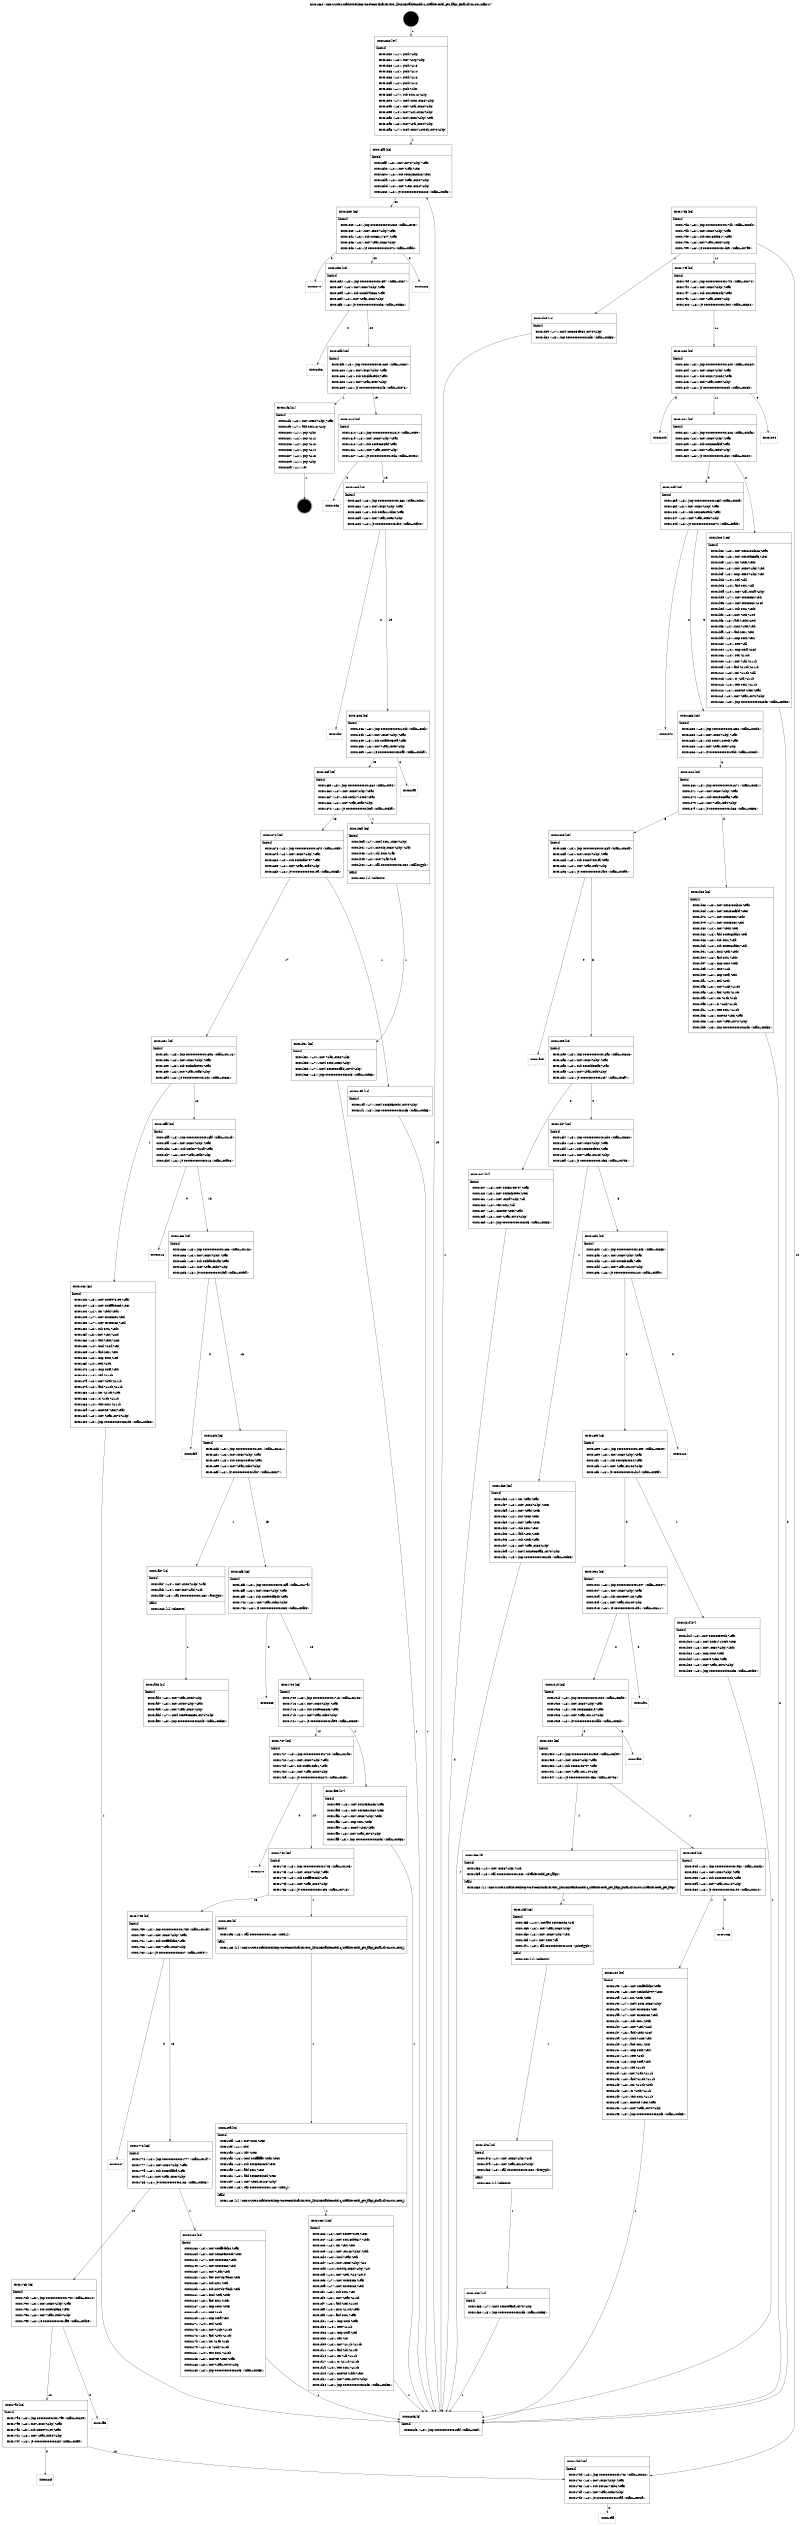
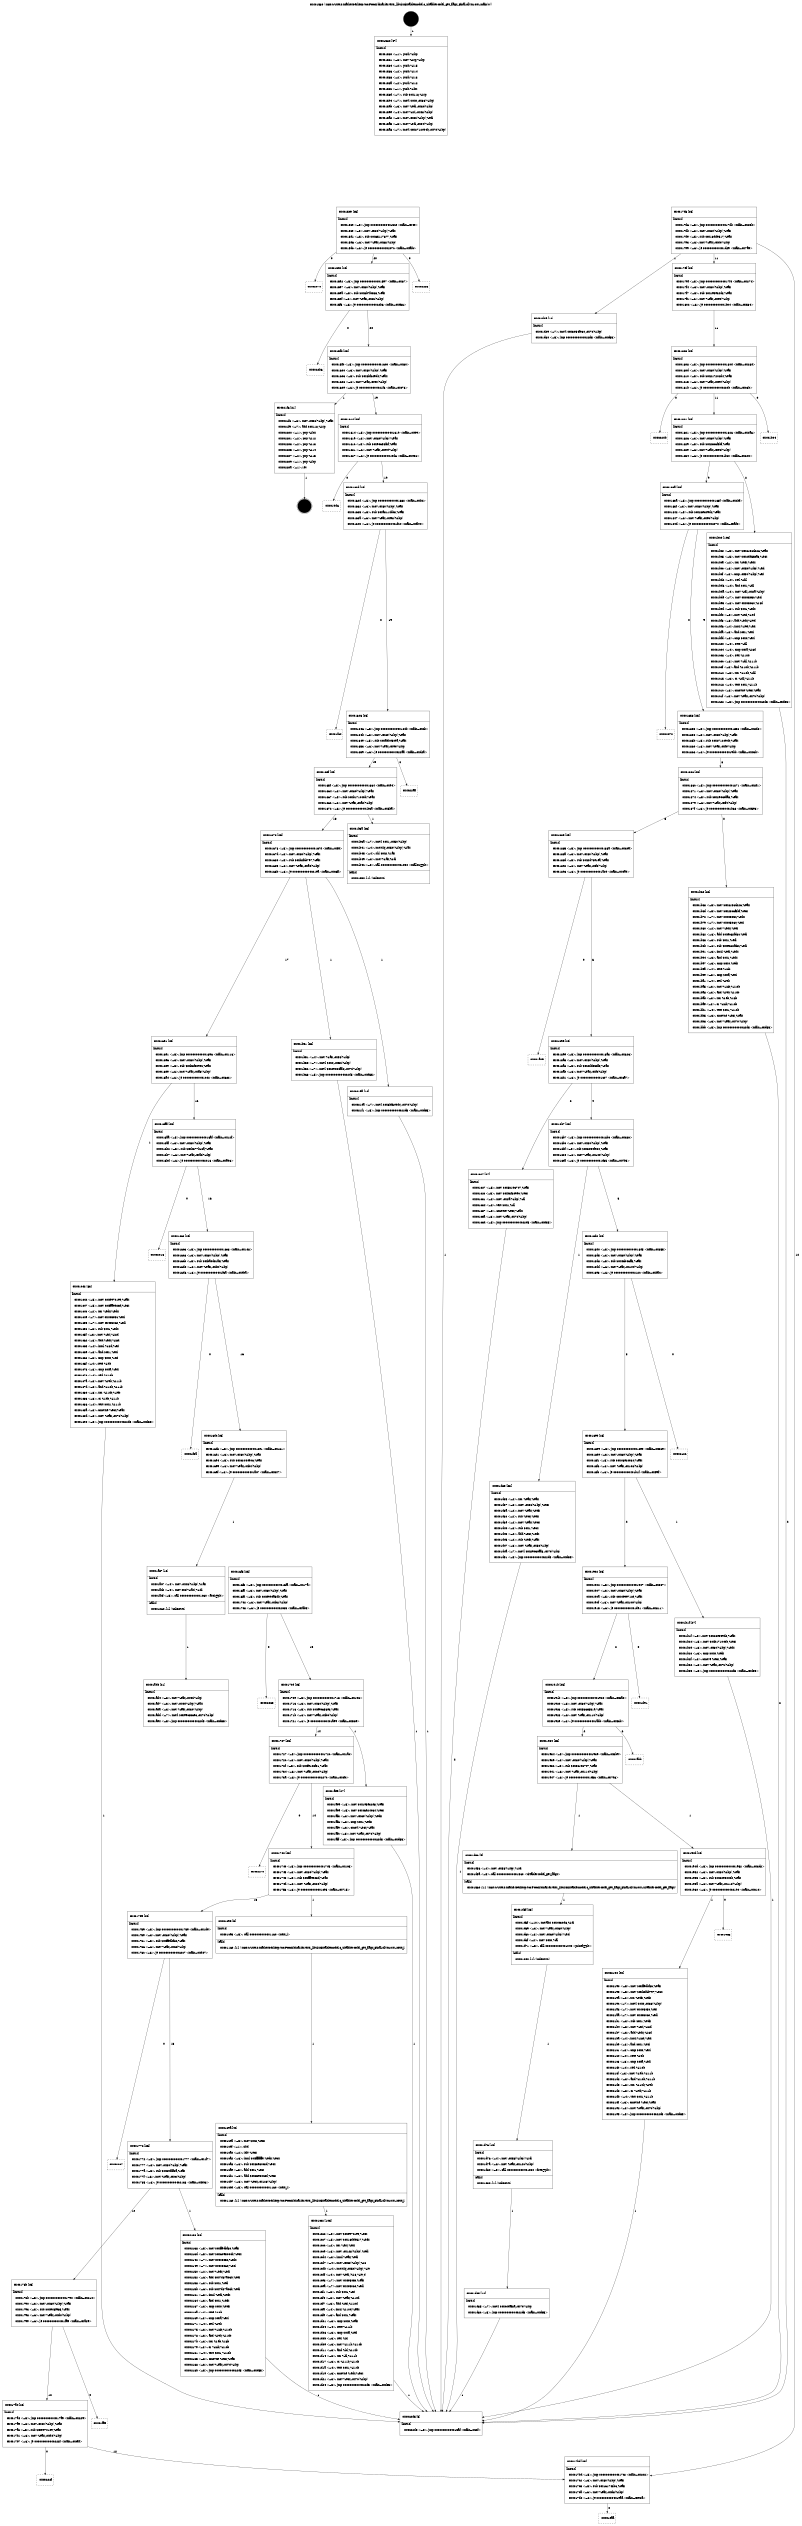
(411, 171) -> none
(403, 965) -> (318, 957)
(257, 1521) -> none
